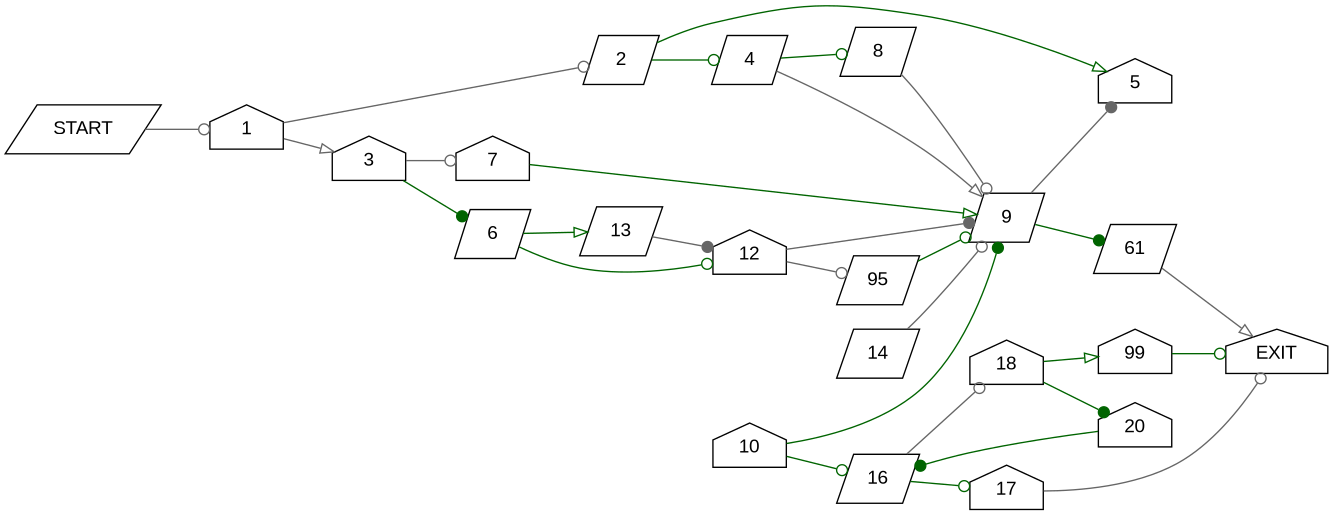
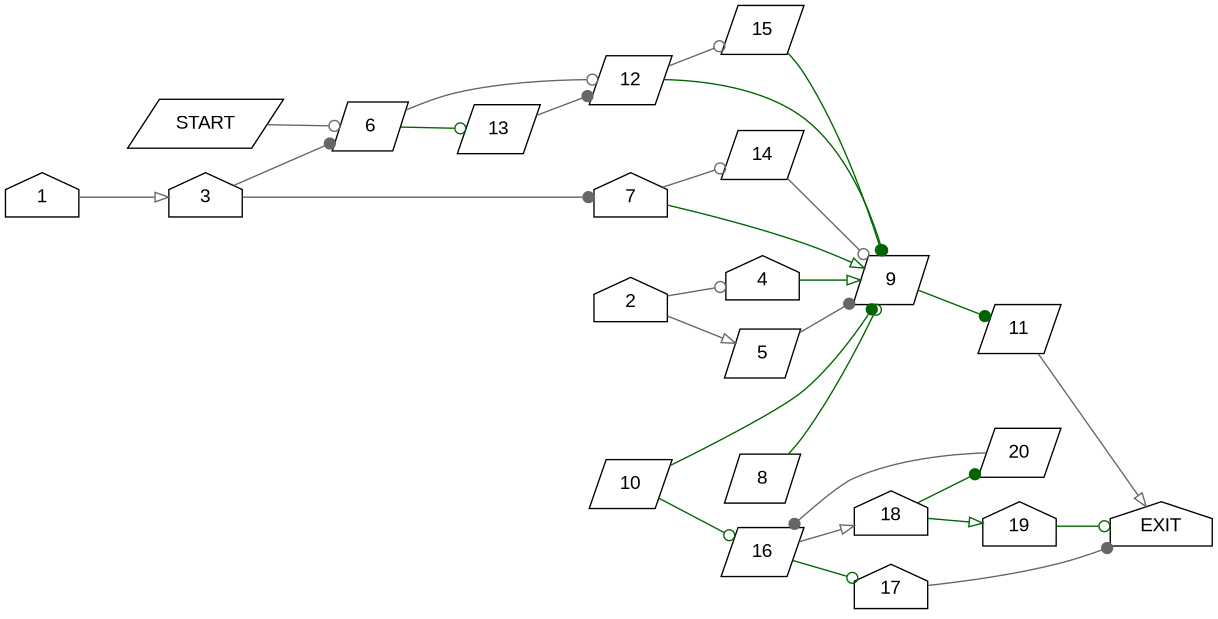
(877, 9) -> (695, 327)
(808, 56) -> none
(621, 60) -> (631, 302)
(680, 60) -> (691, 292)
(750, 60) -> (763, 280)
(1135, 83) -> (763, 354)
(431, 95) -> none
(879, 122) -> (823, 280)
(944, 128) -> (835, 387)
(172, 129) -> (298, 125)
(1069, 152) -> (822, 320)
(425, 161) -> (413, 197)
none -> (689, 179)
(430, 197) -> (279, 166)
(549, 233) -> (428, 128)
(875, 237) -> (805, 119)
(1135, 249) -> (1019, 329)
(750, 254) -> (631, 80)
(609, 271) -> (495, 86)
(878, 280) -> (763, 30)
(1135, 354) -> (1019, 526)
(941, 423) -> (820, 536)
(1135, 427) -> (1019, 453)
(1011, 445) -> (885, 467)
(750, 448) -> (631, 484)
(1167, 468) -> (1016, 573)
